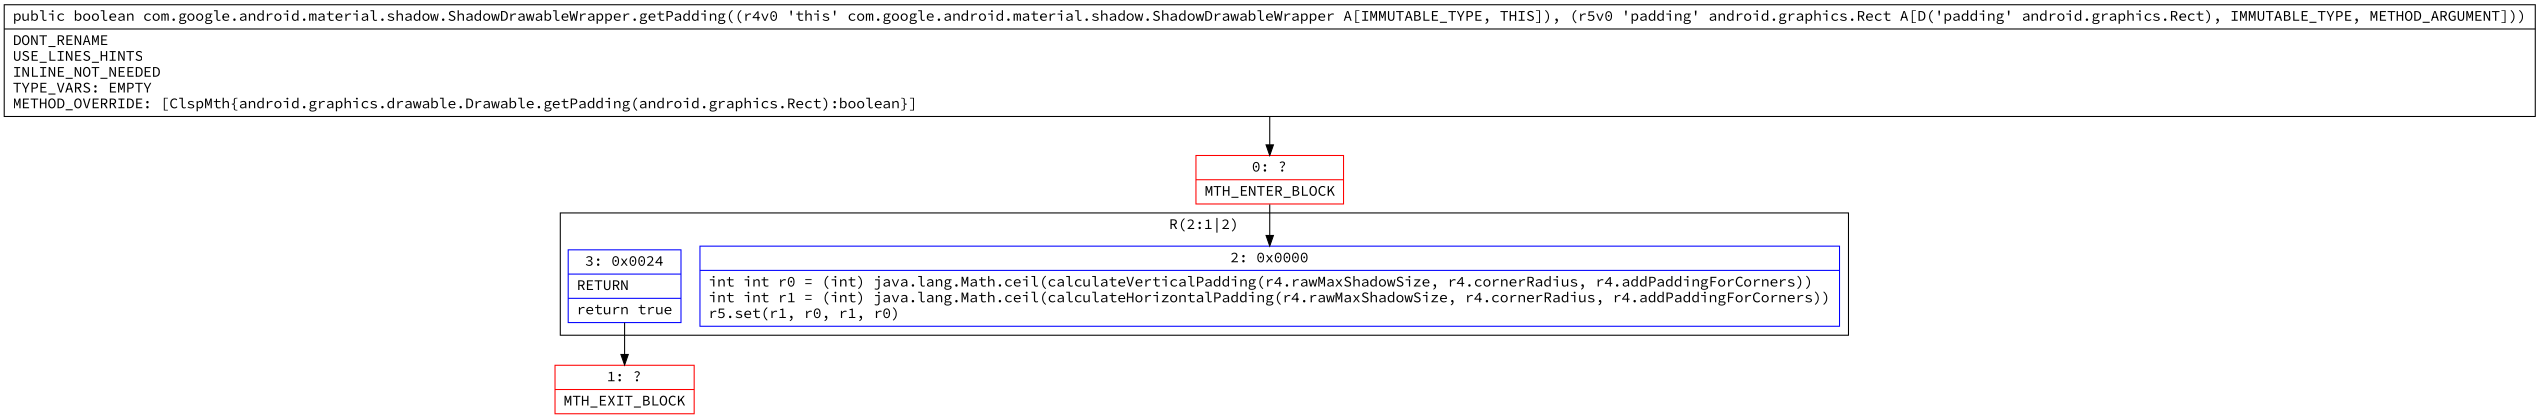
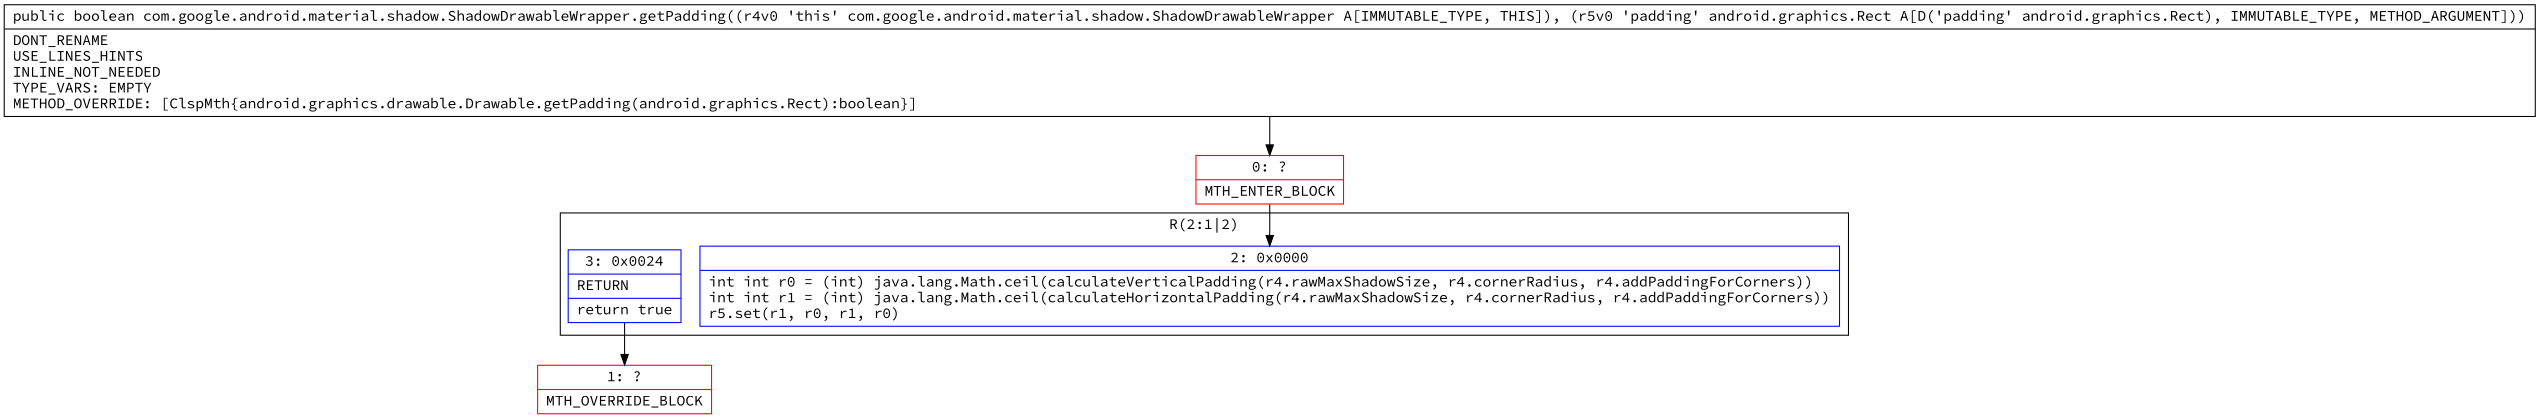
(625, 401) -> (625, 401)
